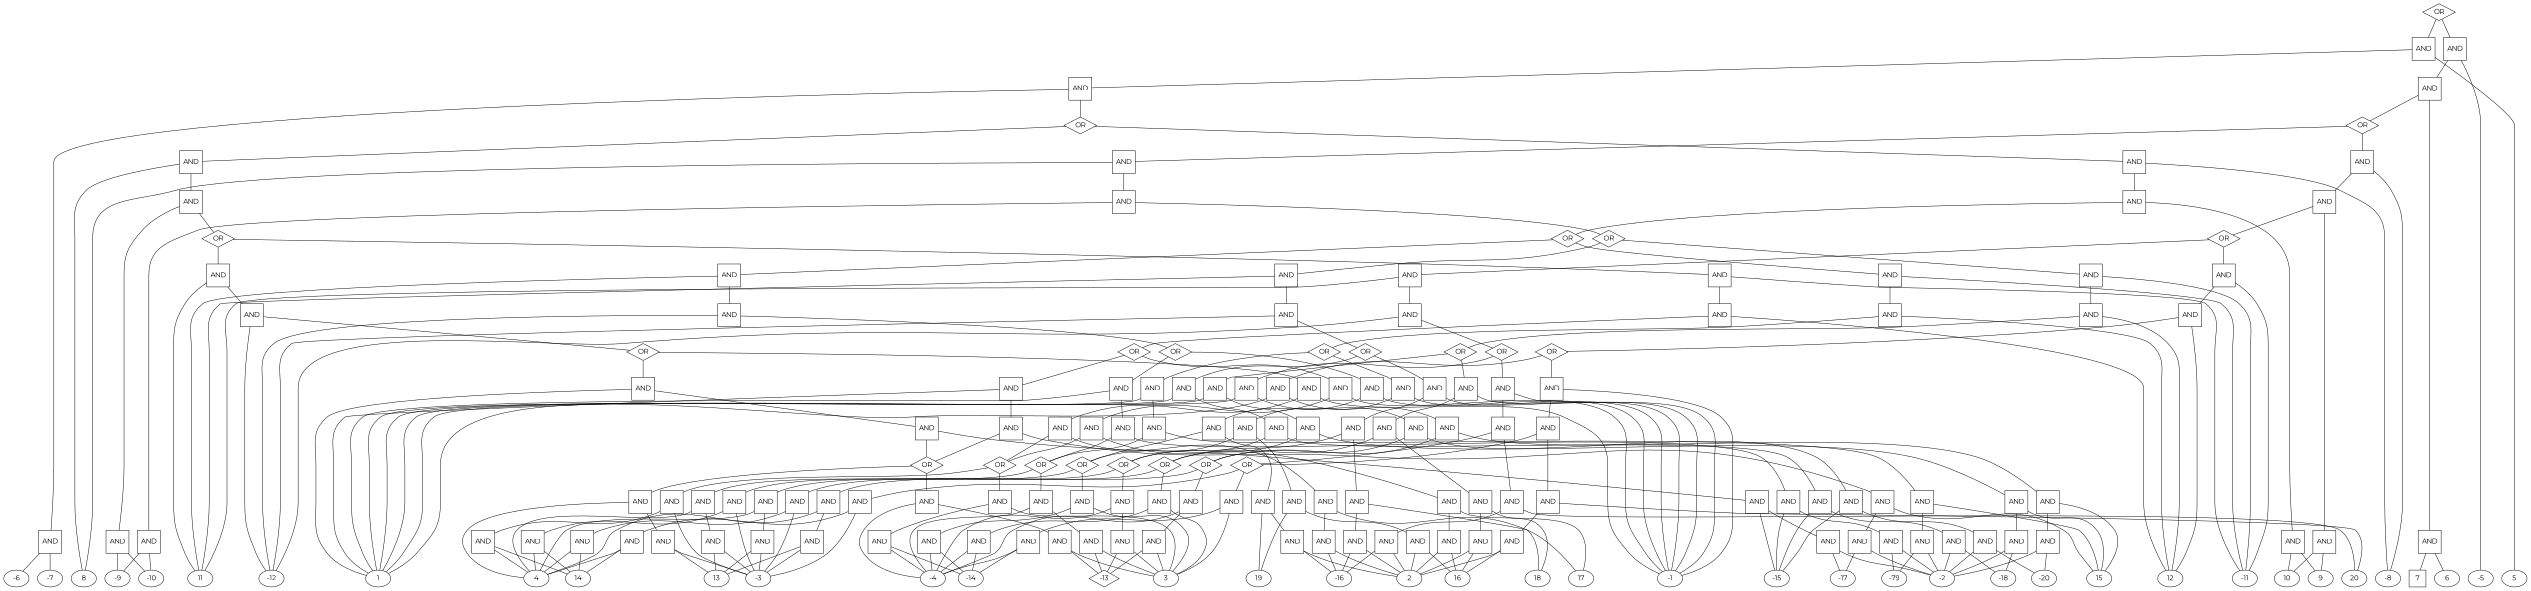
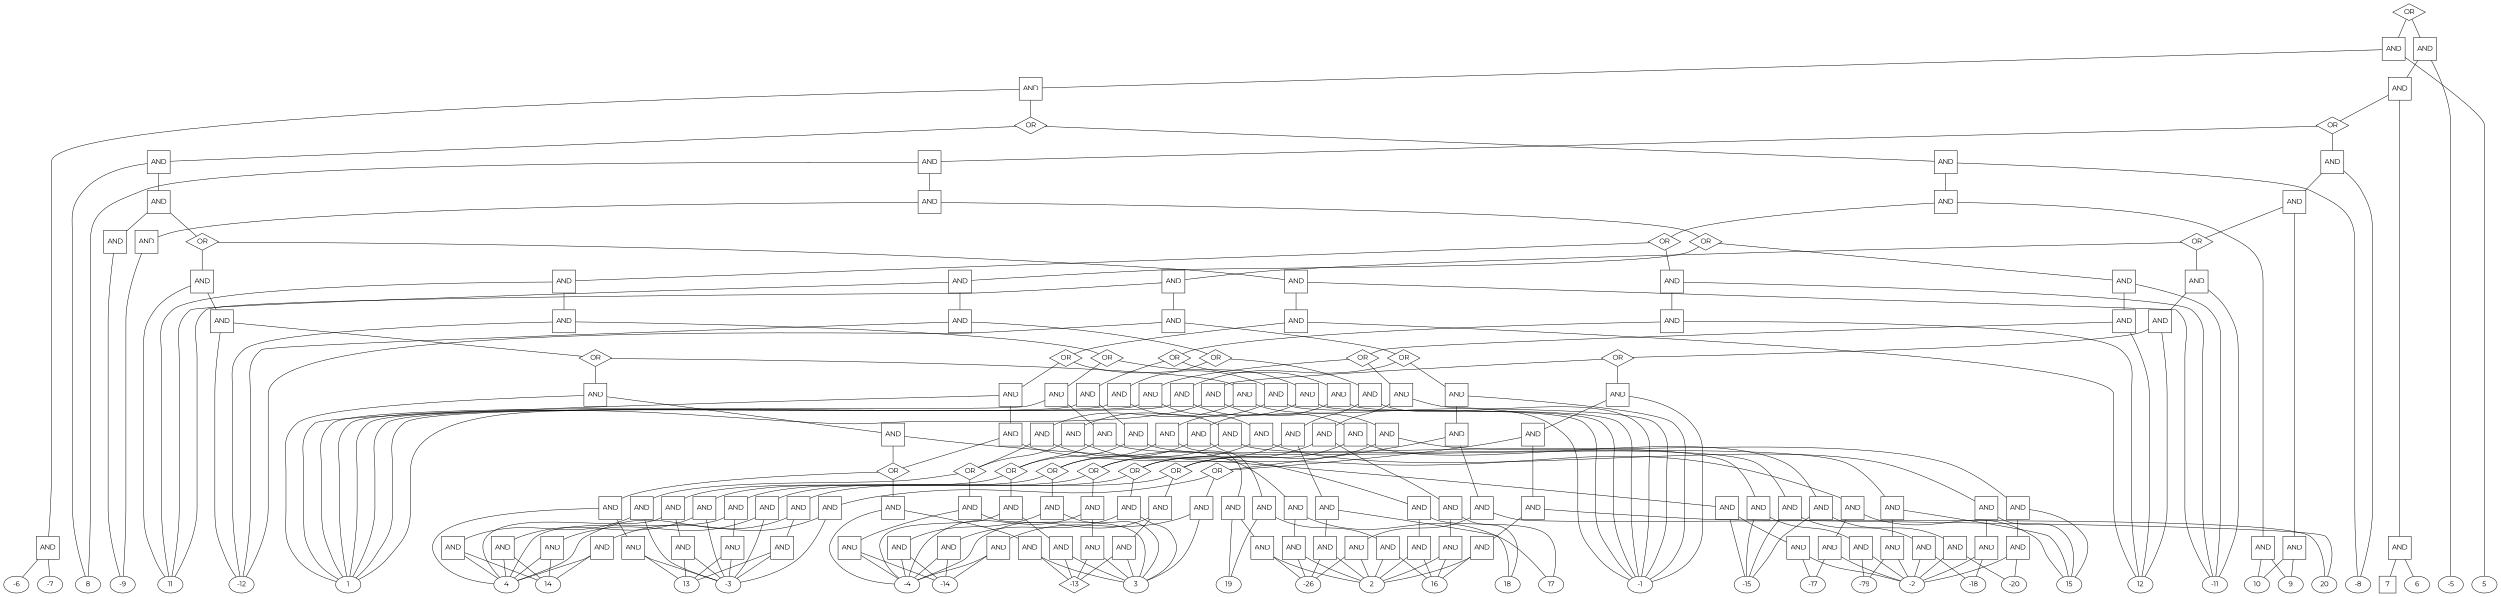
(151, 579) -> none
(1339, 579) -> (1308, 585)
